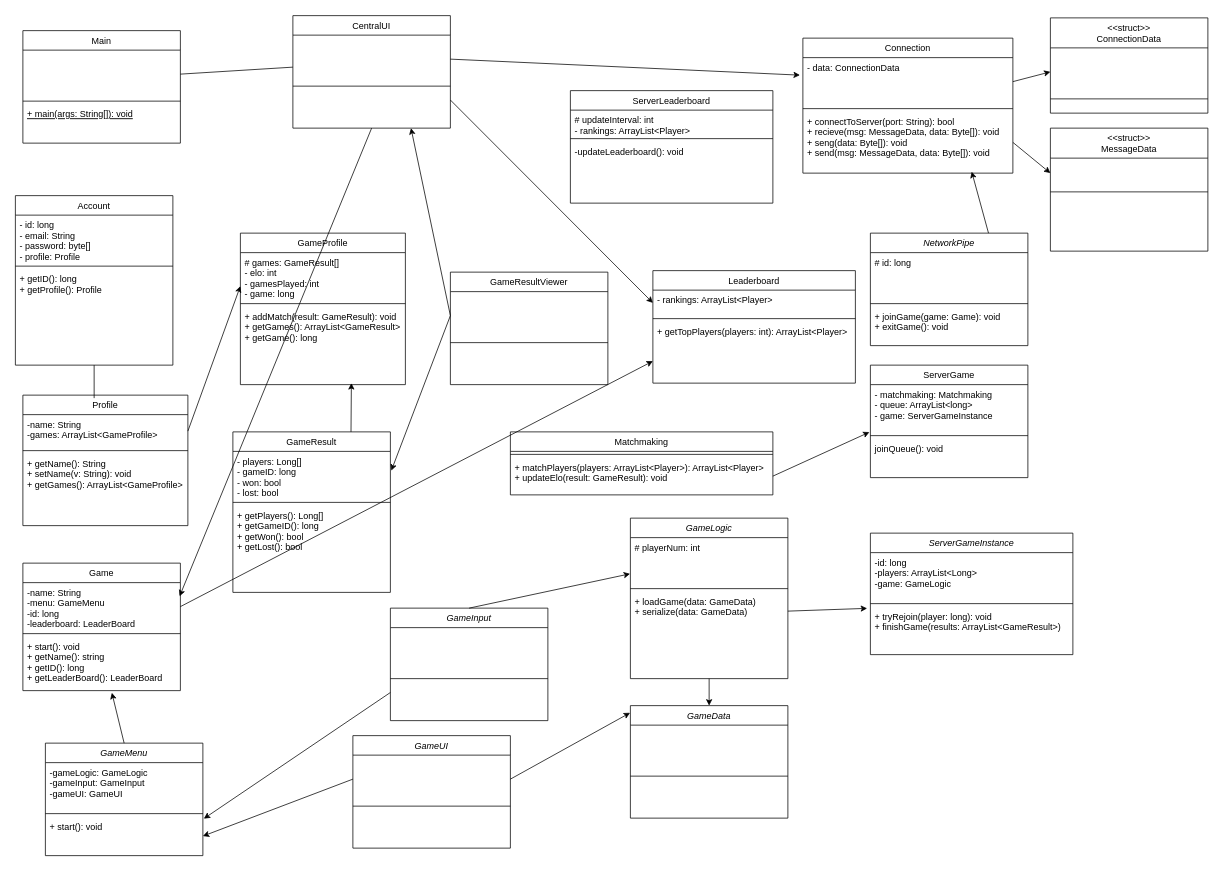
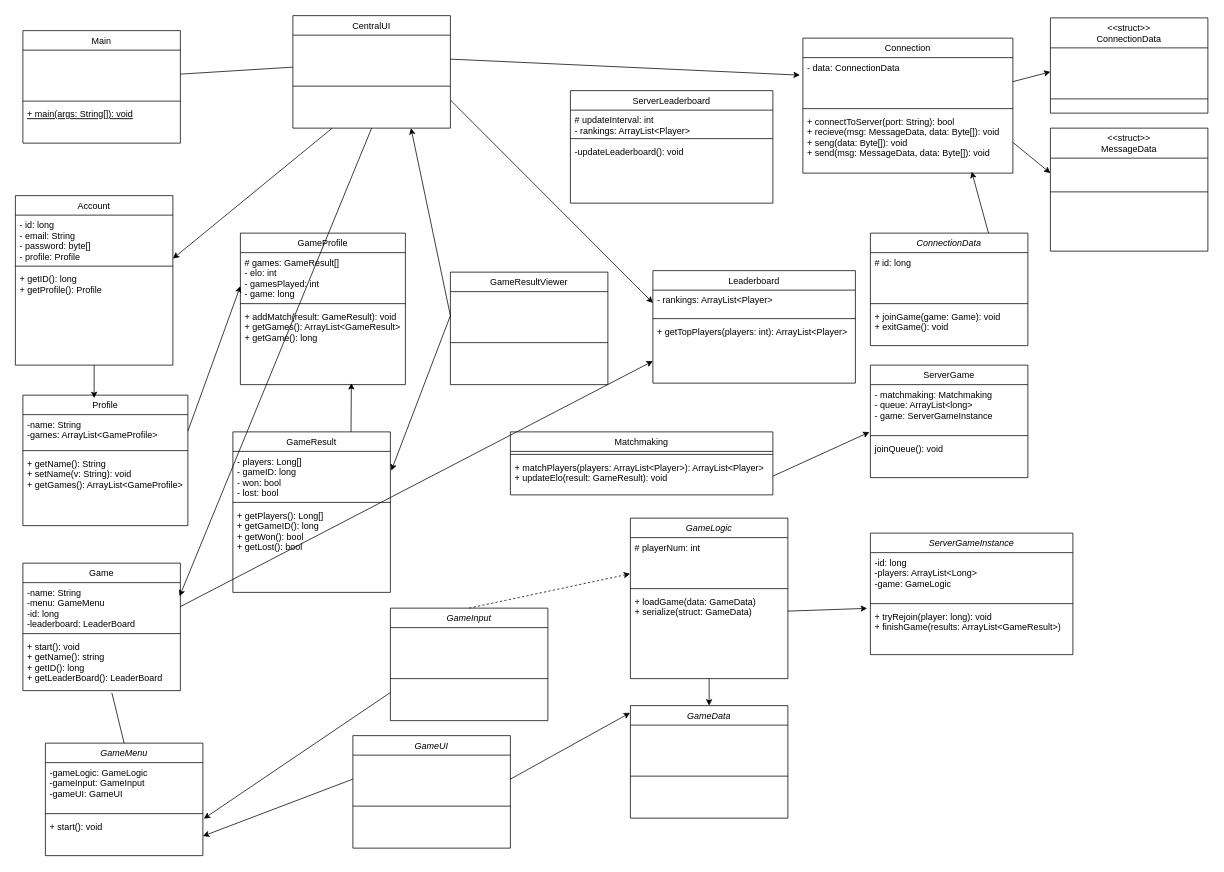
none -> (254, 192)
(949, 243) -> (949, 243)
(94, 393) -> (94, 391)
(547, 591) -> (547, 591)
(695, 602) -> (695, 602)
(113, 698) -> (113, 696)
